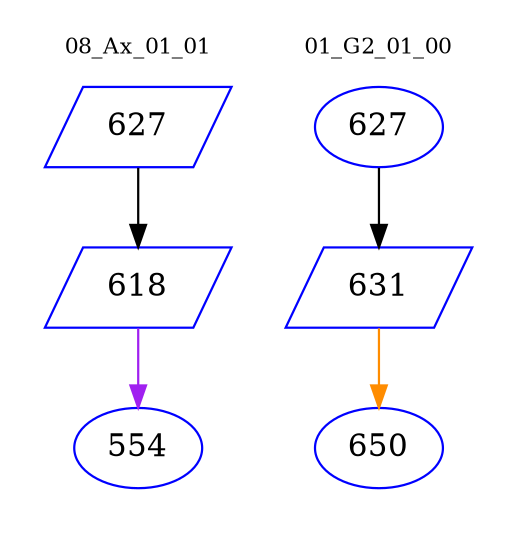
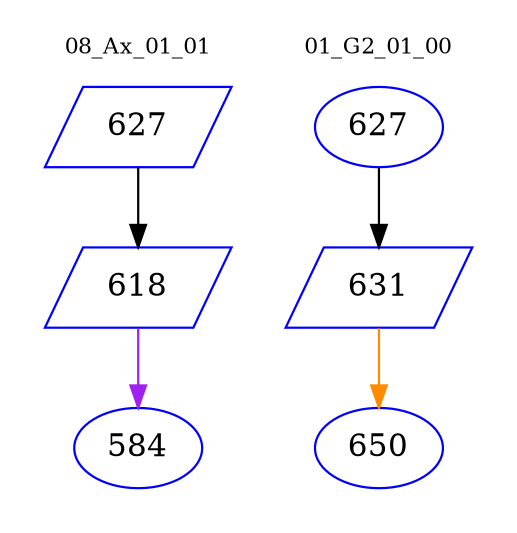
(138, 448) -> (138, 448)
